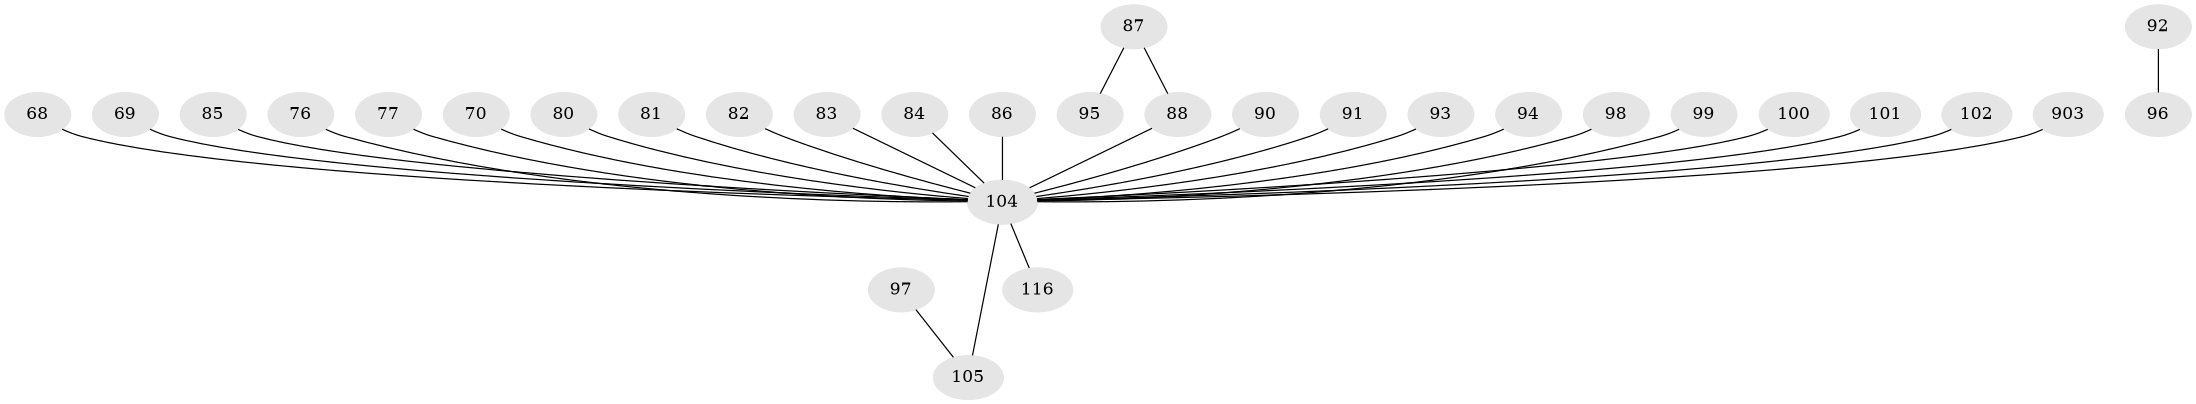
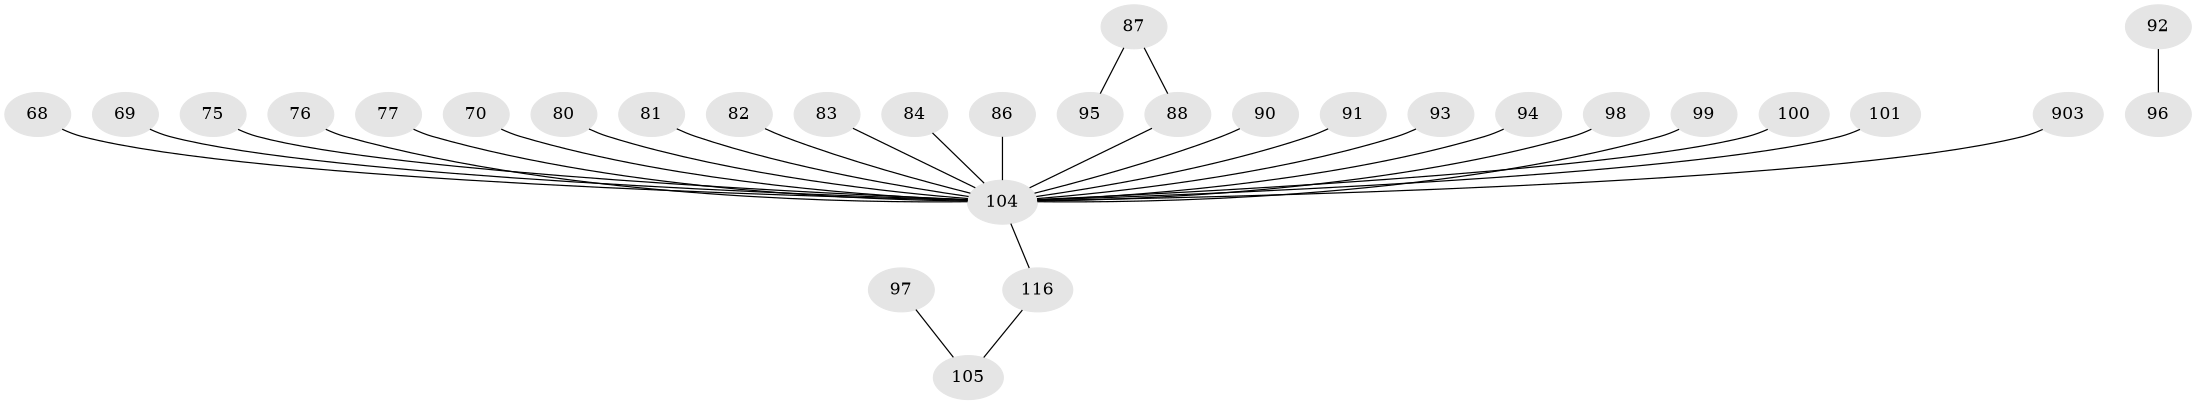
(213, 114) -> (213, 114)
(1977, 114) -> none
(985, 290) -> (1003, 334)
